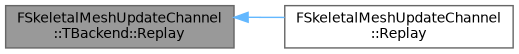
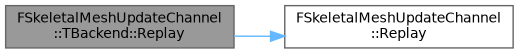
(266, 17) -> (252, 36)
